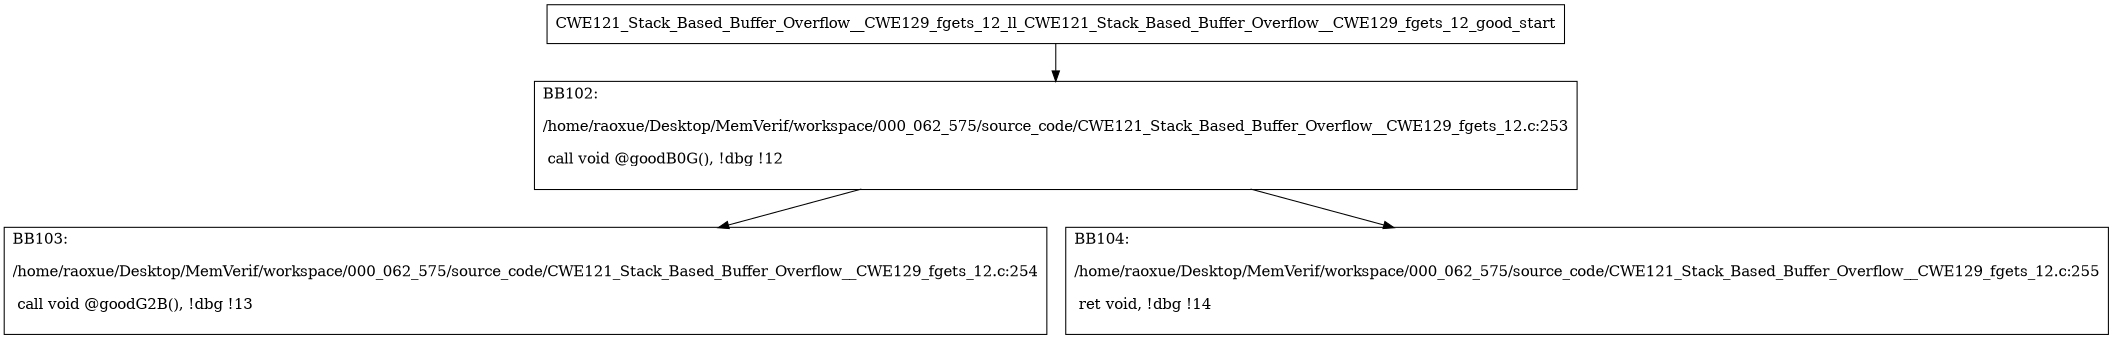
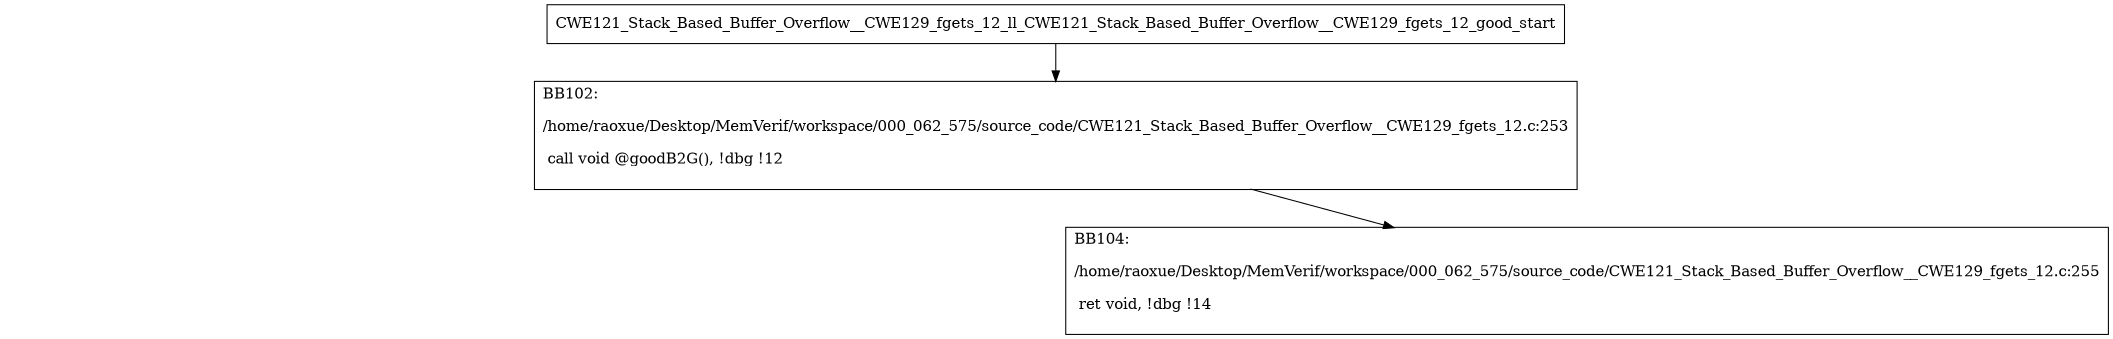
(663, 159) -> (663, 159)
(526, 281) -> none
